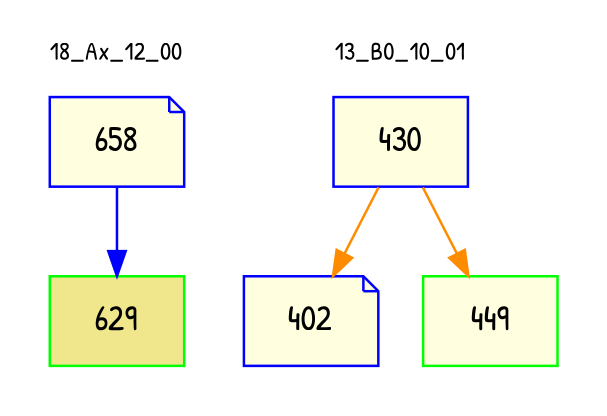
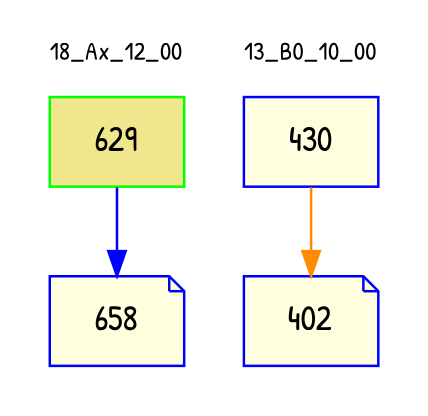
(401, 54) -> (311, 54)
(117, 219) -> (117, 219)
(490, 321) -> none
